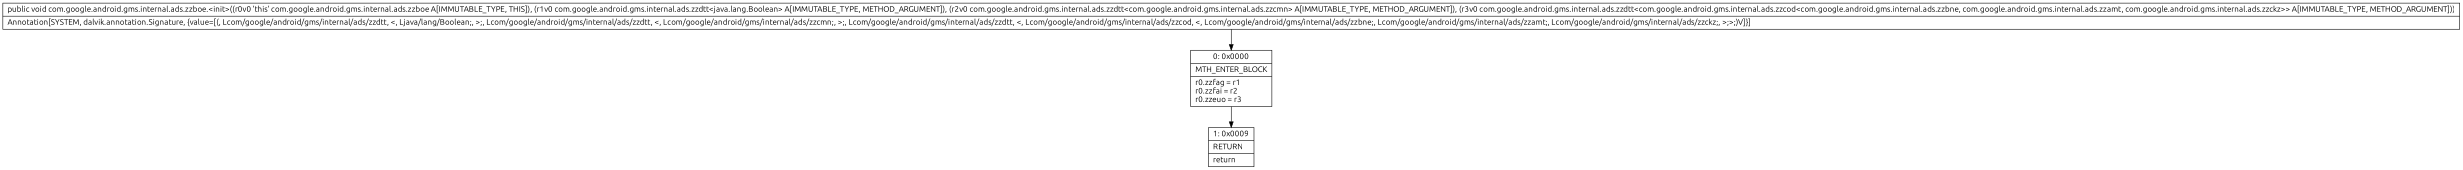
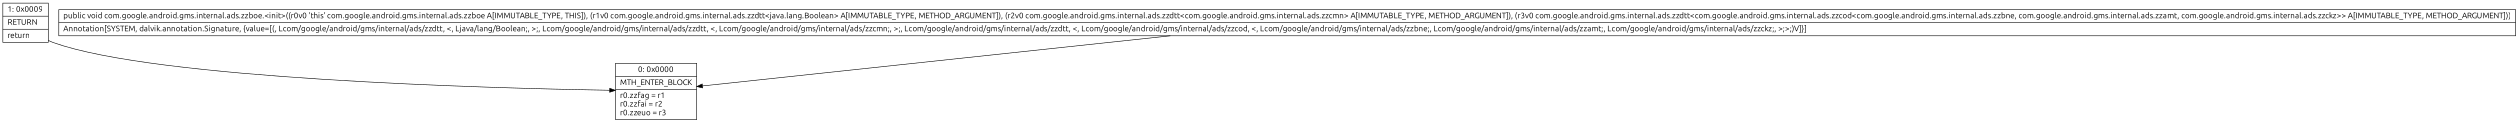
(1231, 114) -> (327, 80)
